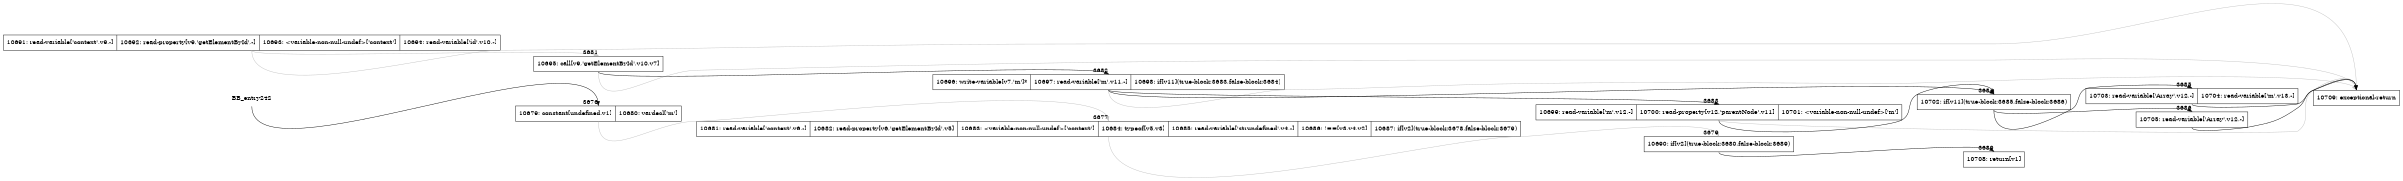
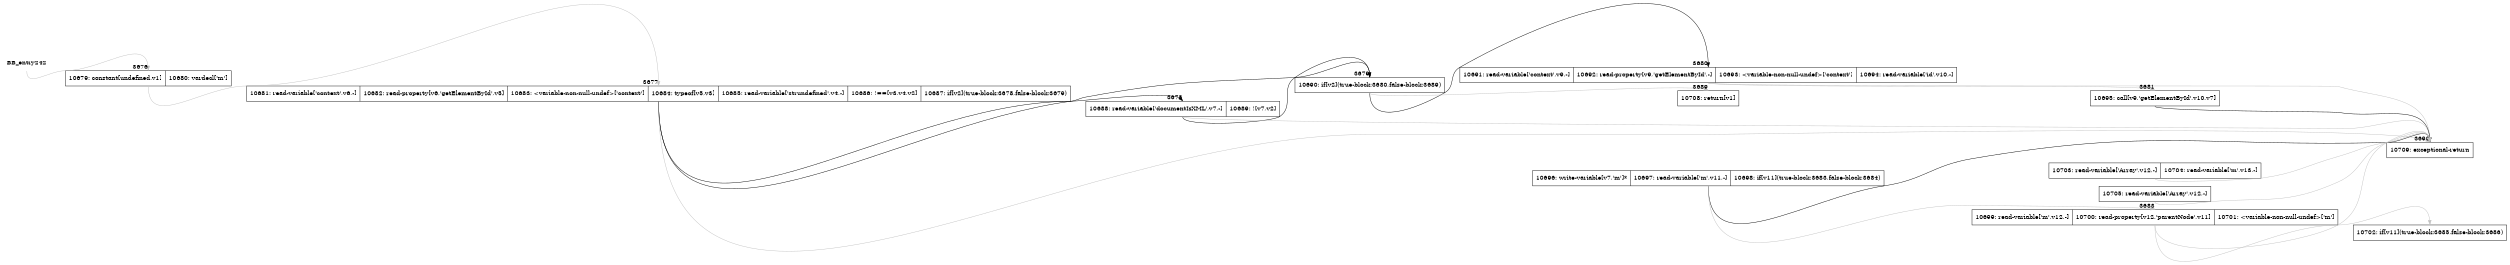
none -> (1538, 29)
(1471, 60) -> (2299, 112)
(851, 73) -> none
(1727, 83) -> (2053, 147)
(1549, 92) -> none
(2080, 94) -> none
(1442, 98) -> (1910, 211)
(423, 106) -> (88, 67)
(2279, 106) -> (2295, 171)
none -> (1183, 109)
(2091, 111) -> none
(2281, 118) -> (2302, 195)
(1878, 125) -> (2284, 234)
none -> (1488, 134)
(1404, 152) -> (987, 120)
(1854, 152) -> (1537, 92)
